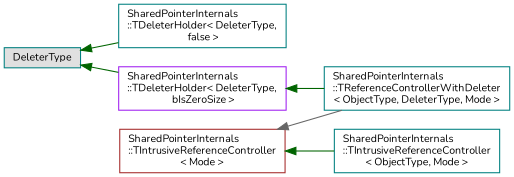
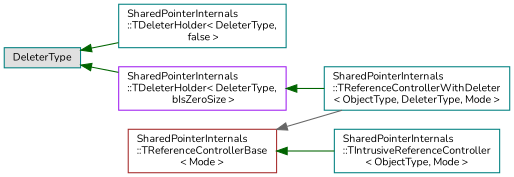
(202, 151) -> (202, 151)
